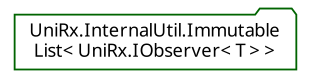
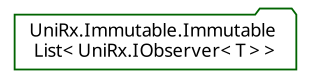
(155, 42) -> (155, 42)
